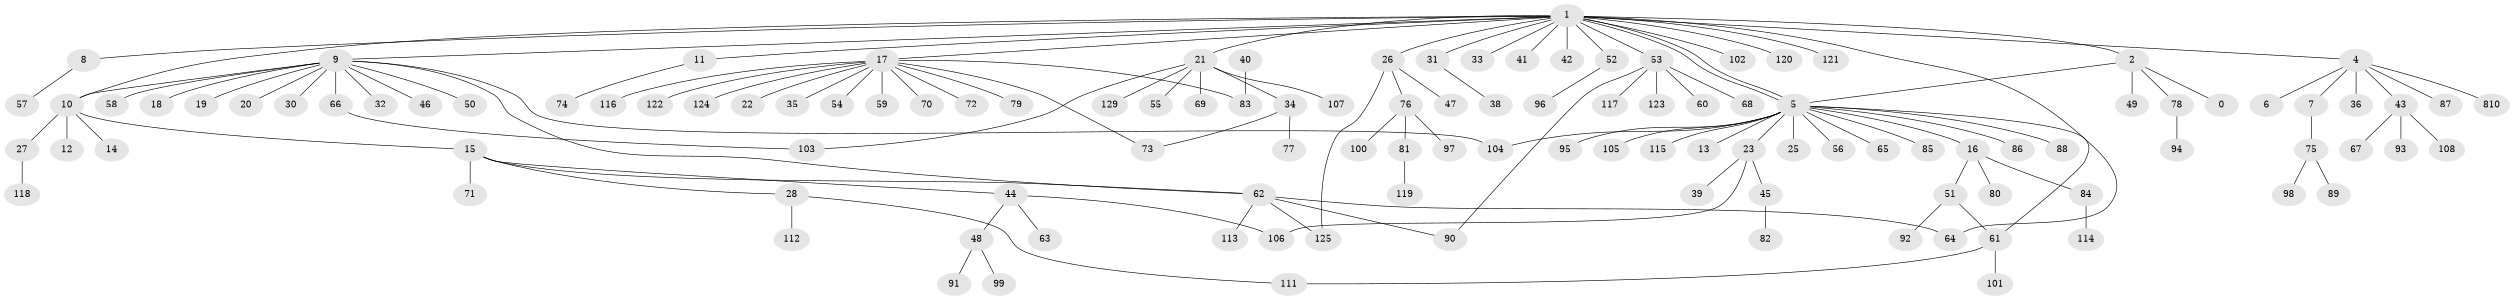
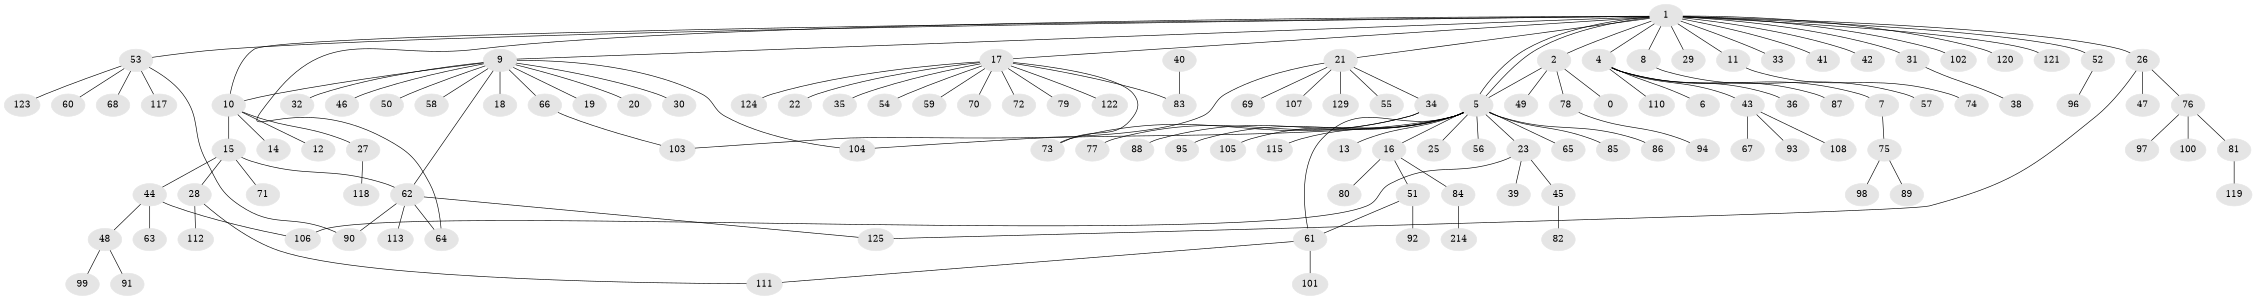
none -> (1688, 60)
(608, 105) -> none
(2492, 105) -> (1657, 105)
(2086, 240) -> (1459, 240)
